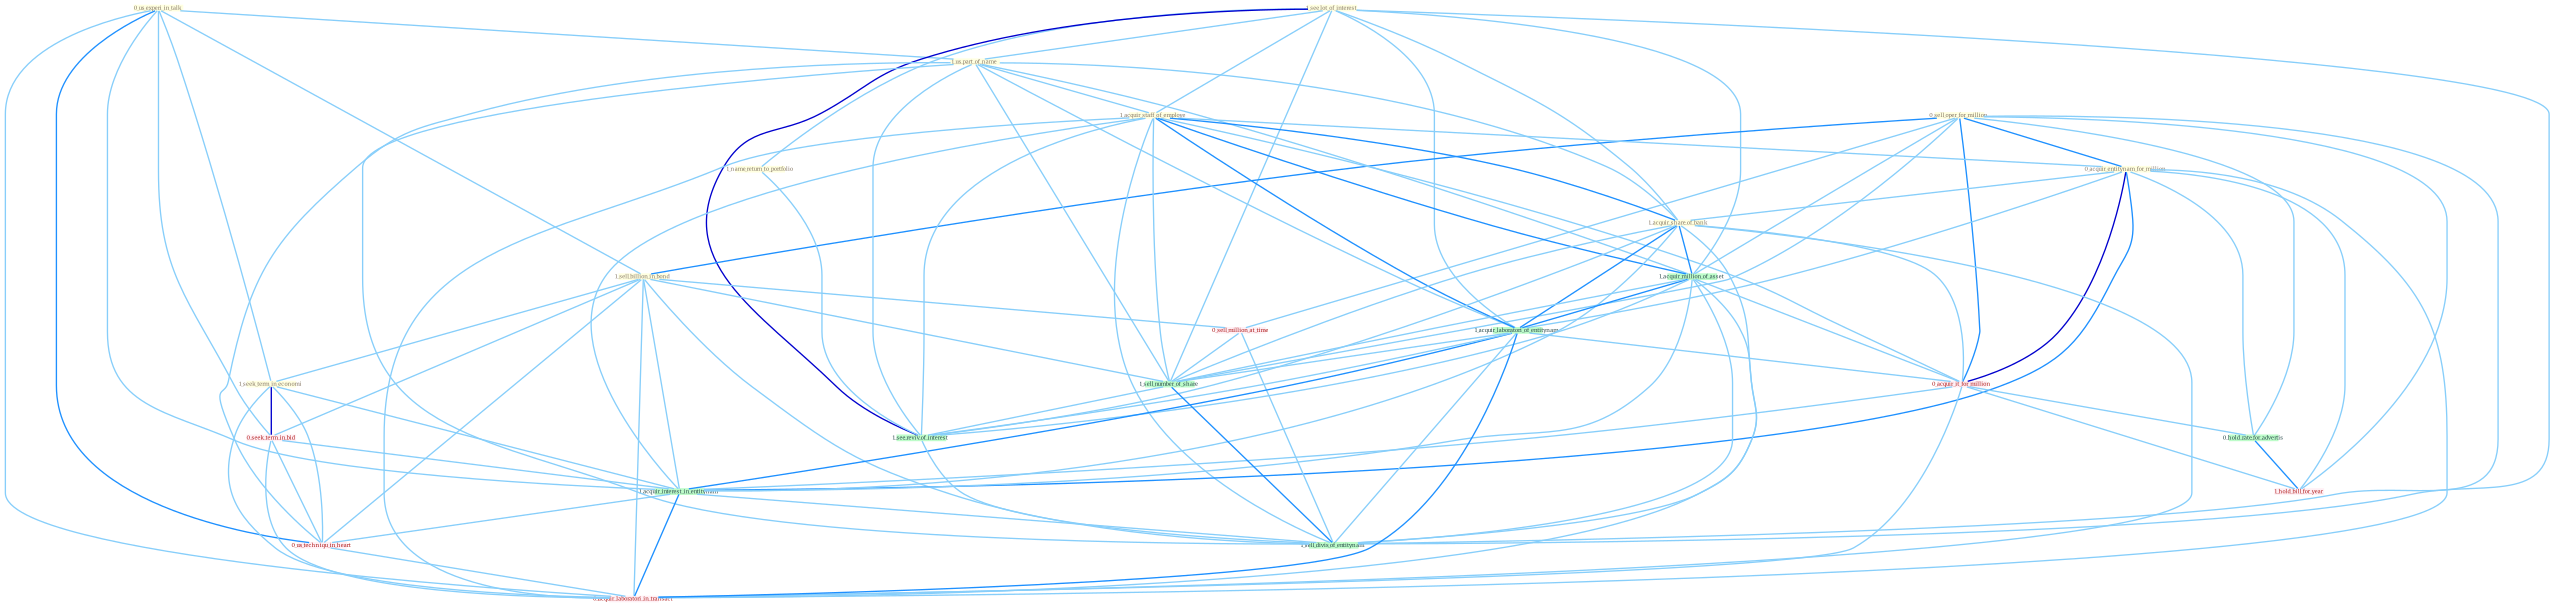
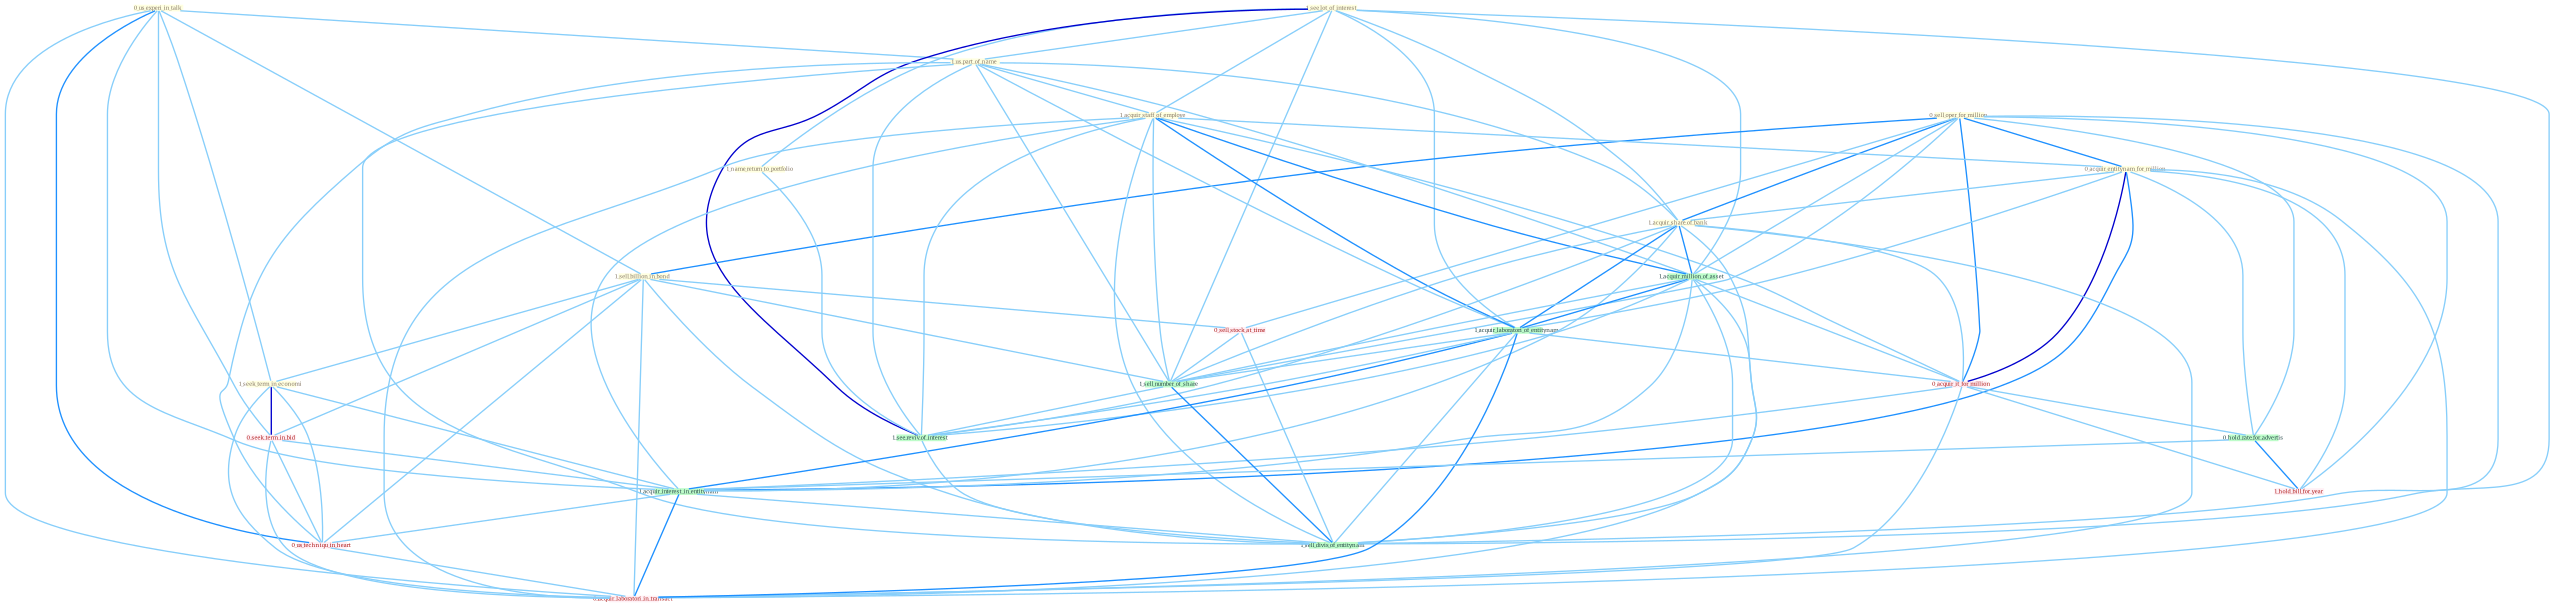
(1426, 151) -> (1819, 168)
(1241, 330) -> (1241, 330)
(661, 384) -> (1619, 460)
